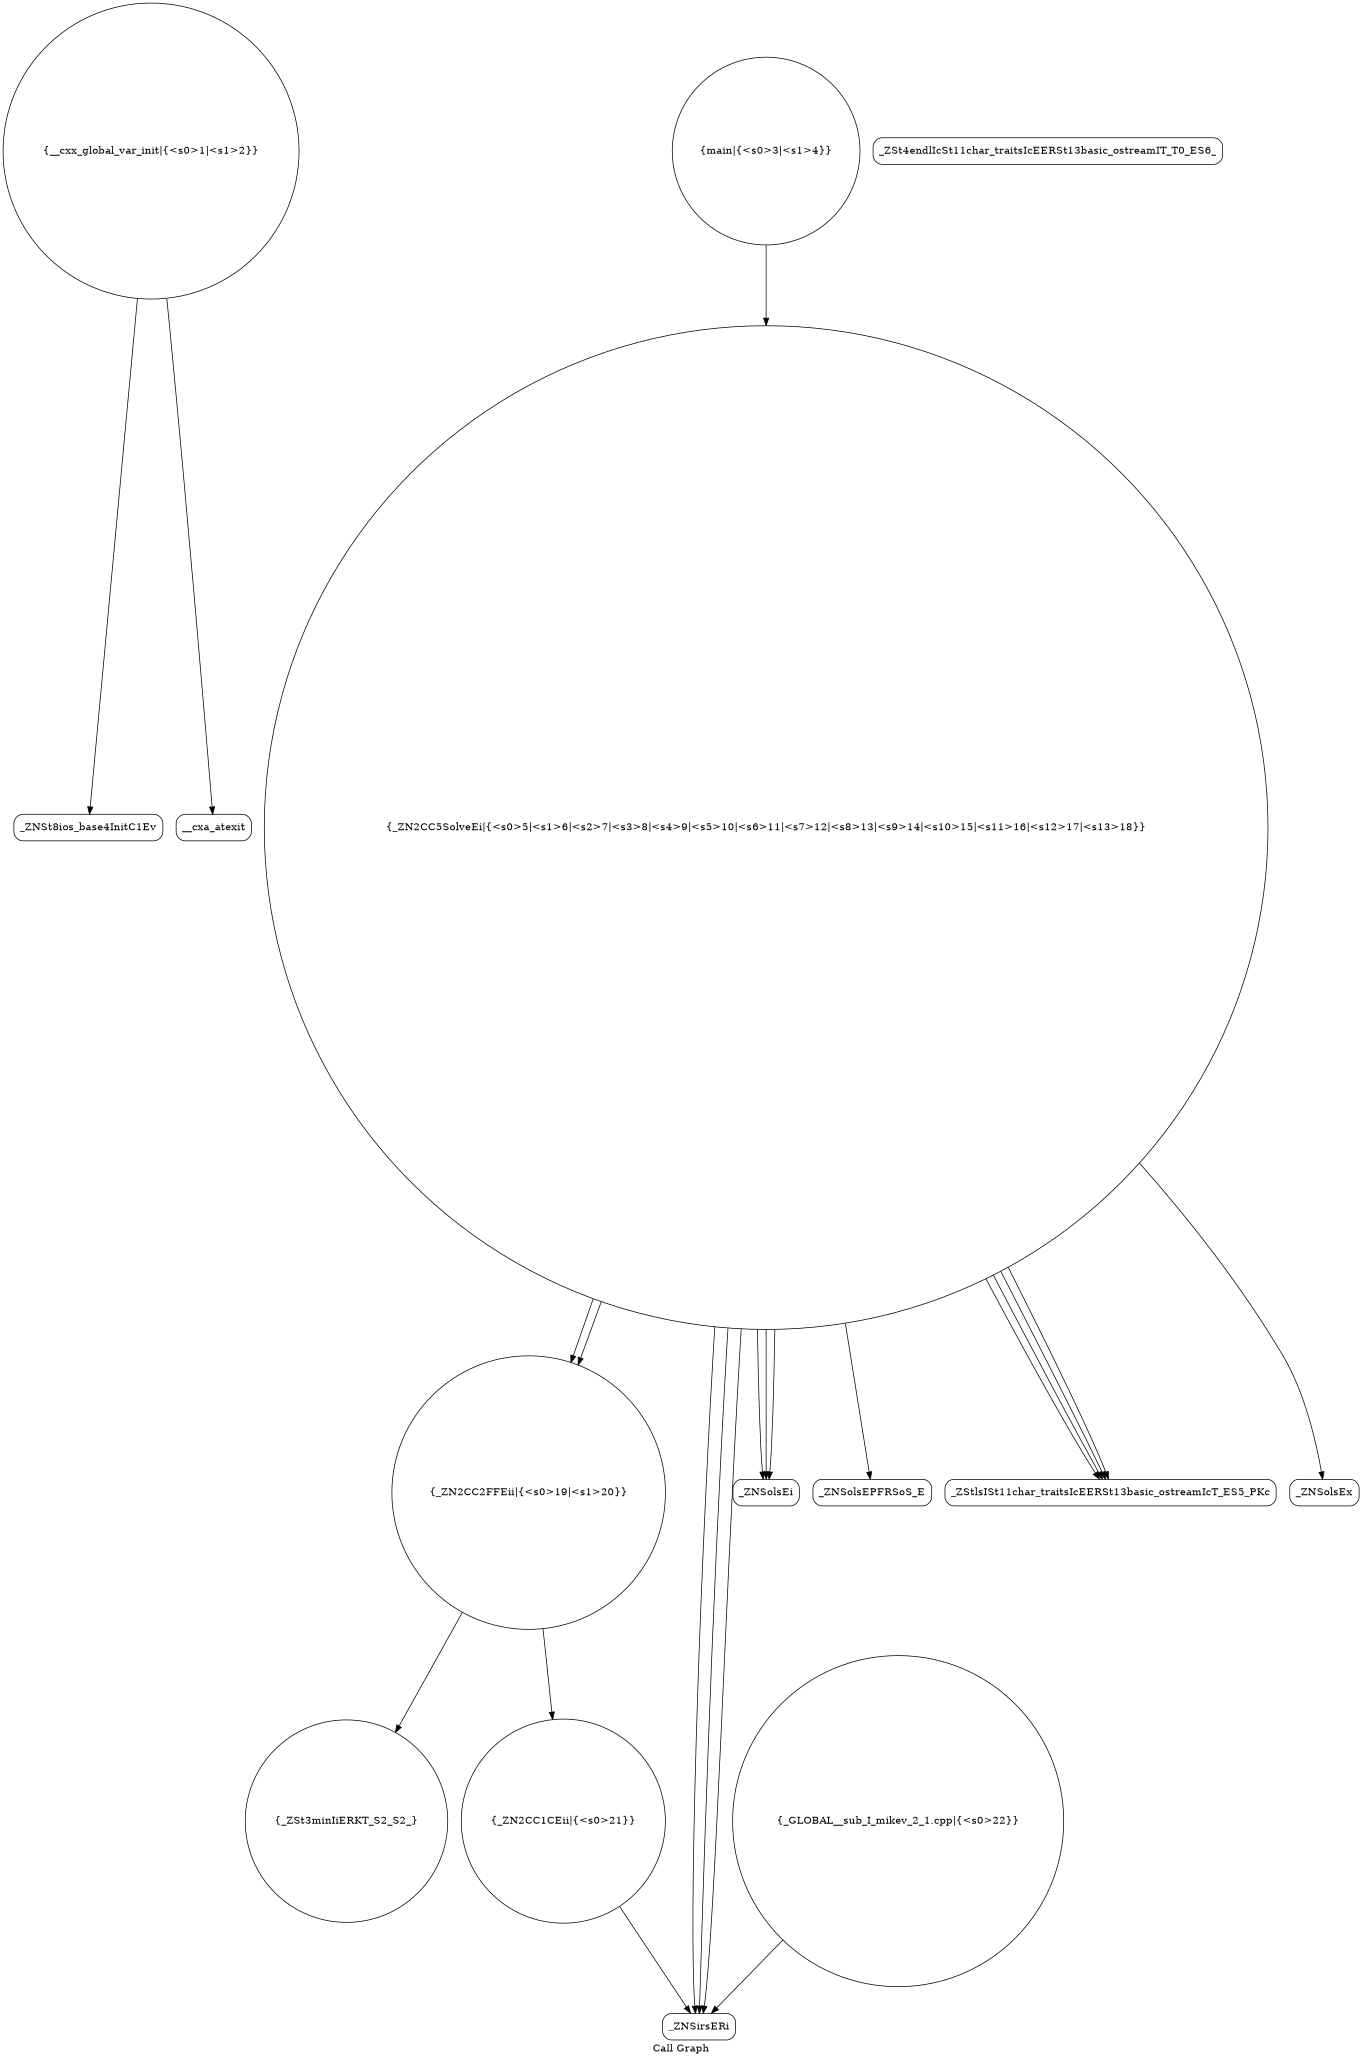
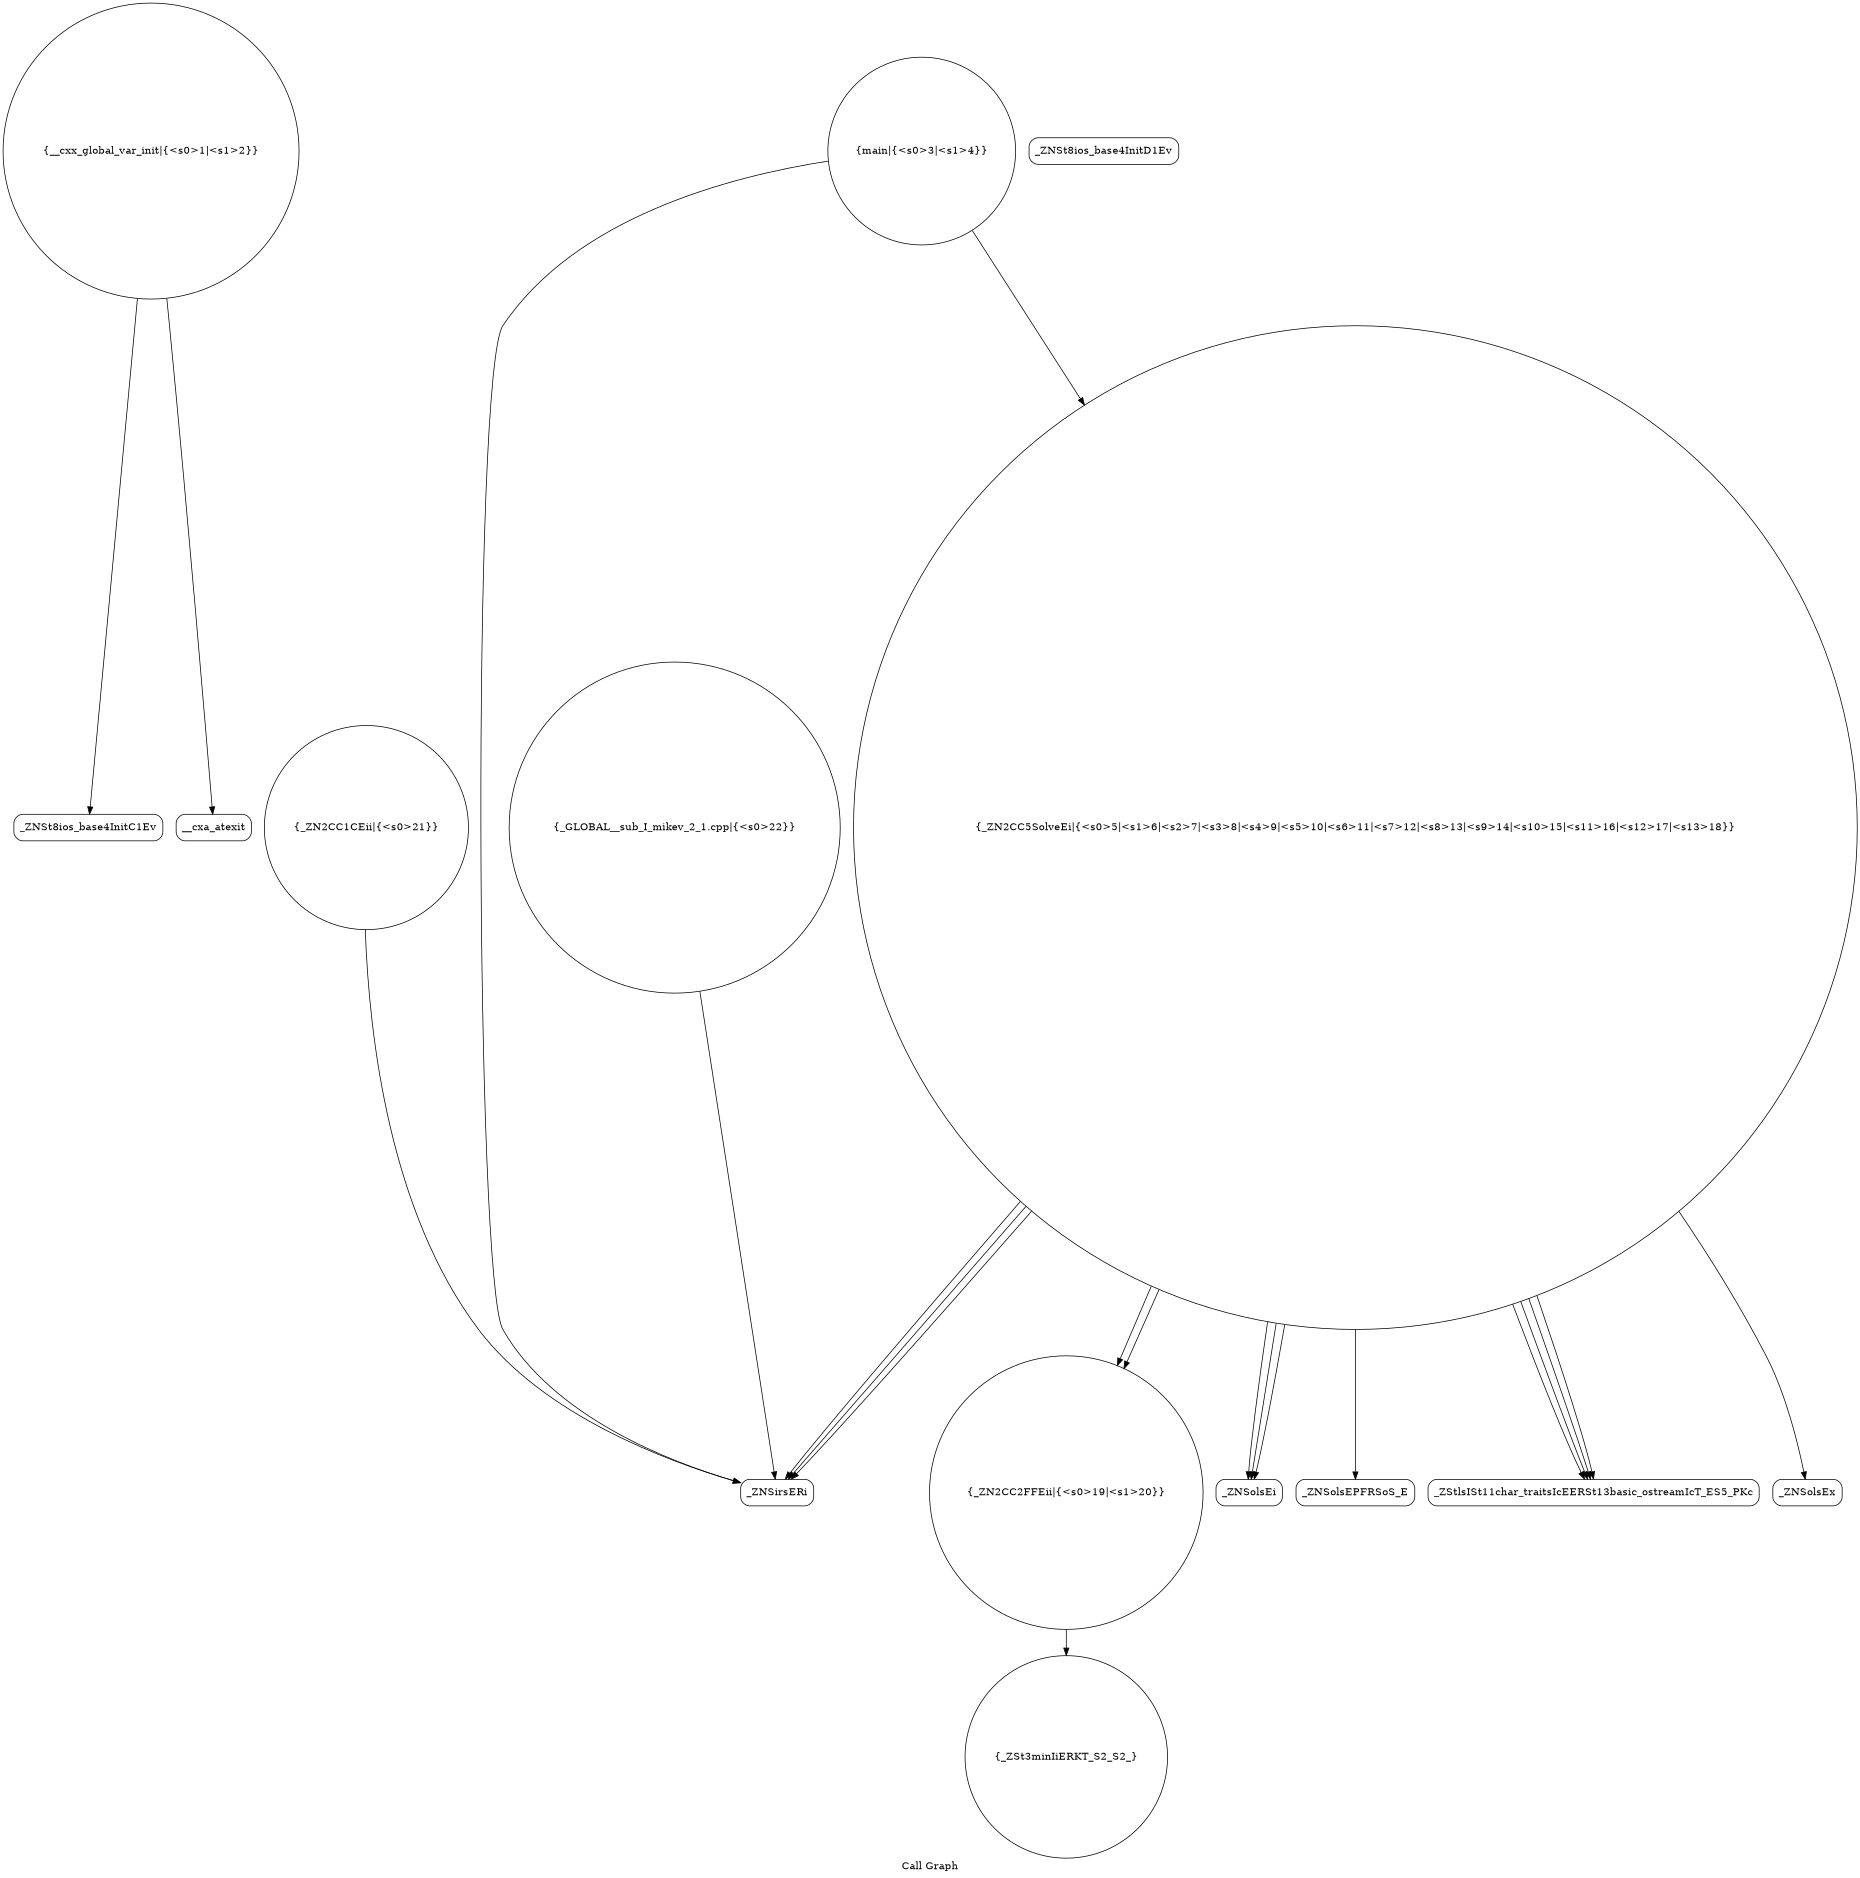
(1048, 151) -> none
none -> (1104, 151)
none -> (481, 781)
(547, 1670) -> none
